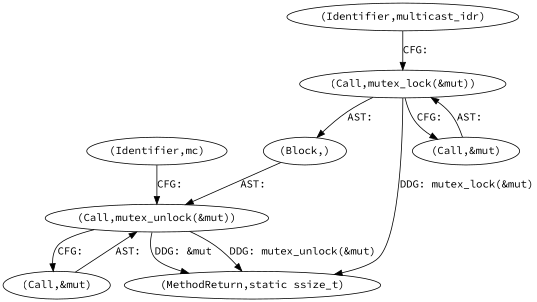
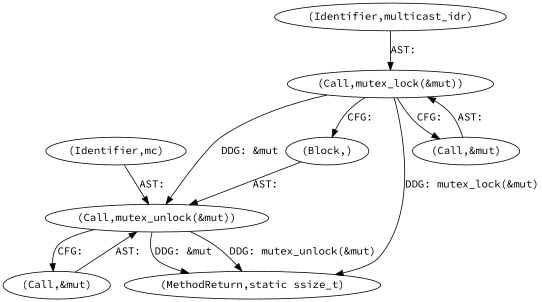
(419, 50) -> (407, 50)
(363, 118) -> (363, 118)
none -> (236, 128)
(173, 185) -> (155, 185)
